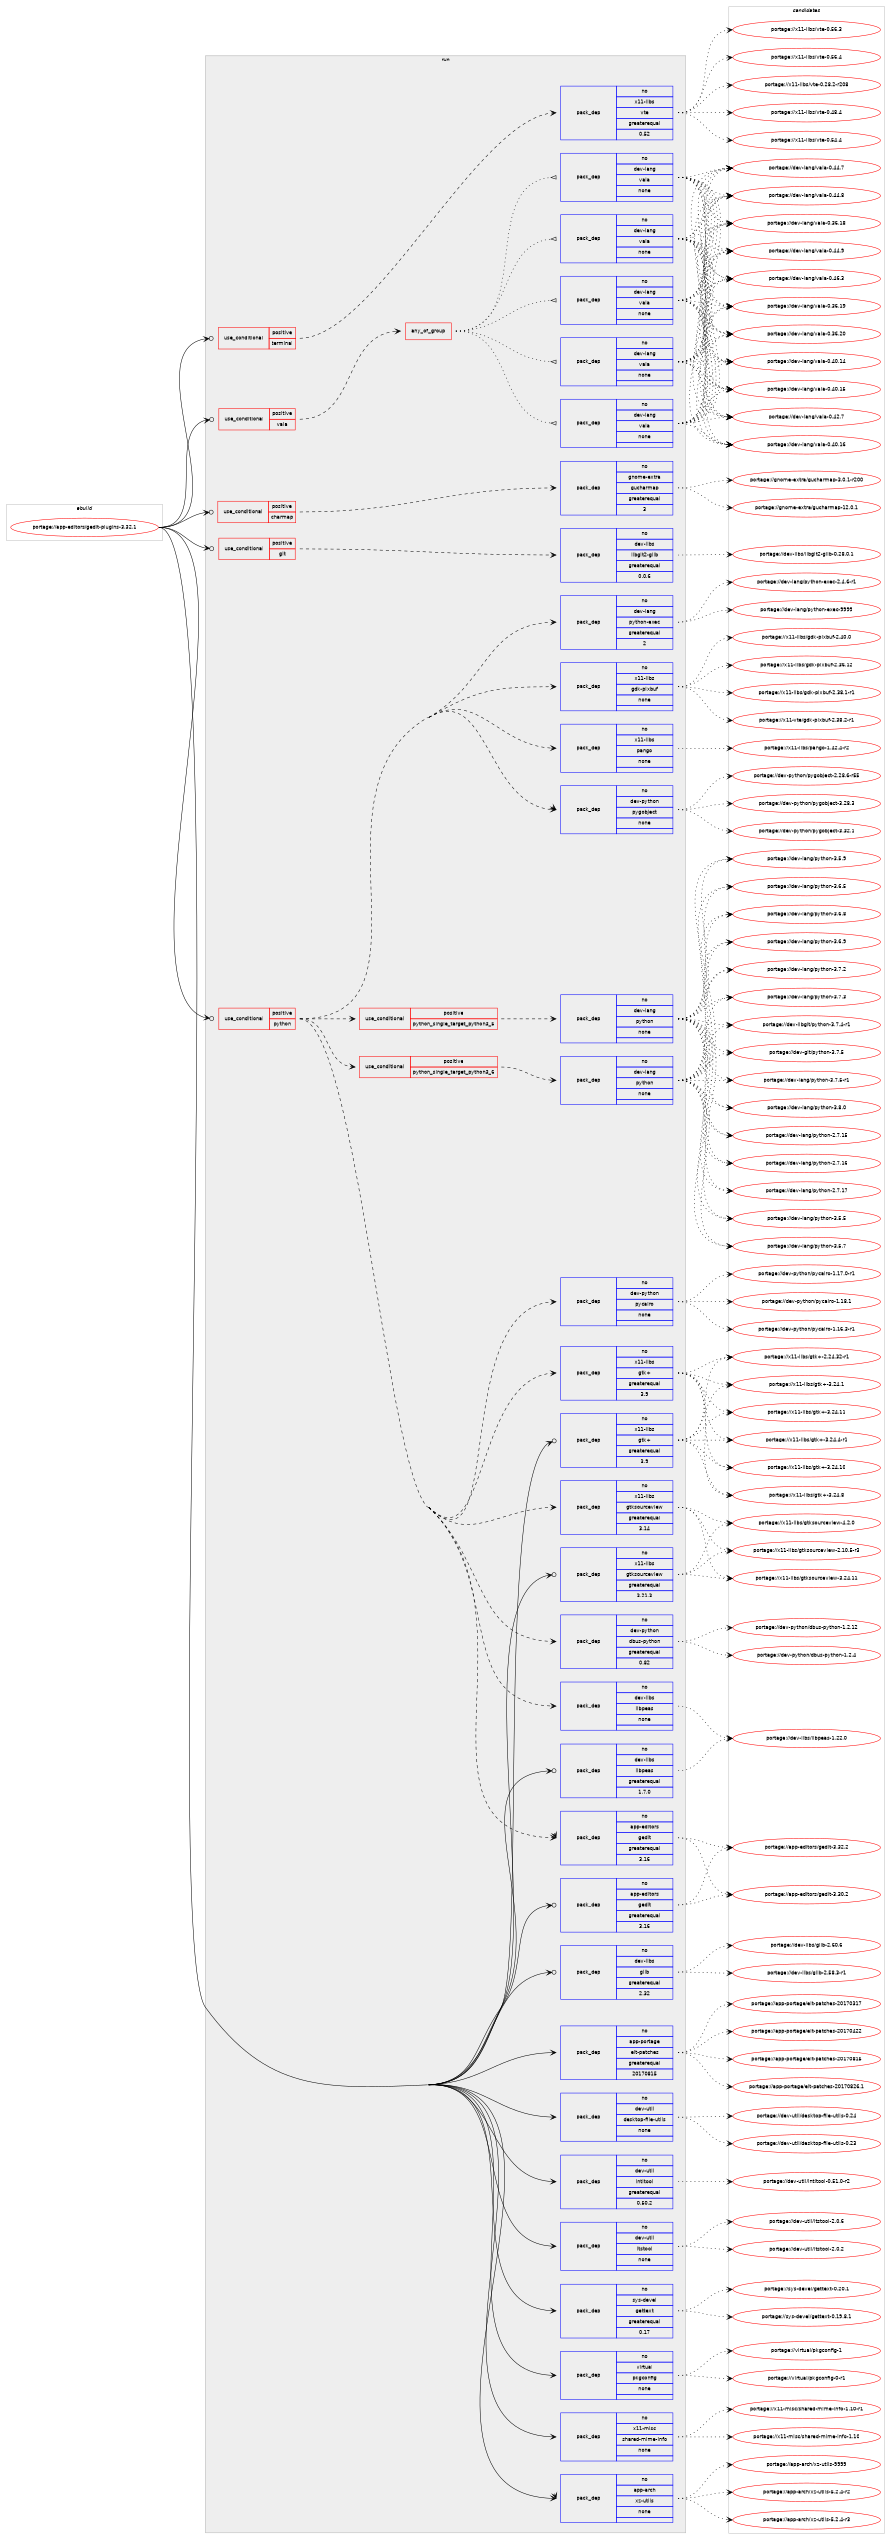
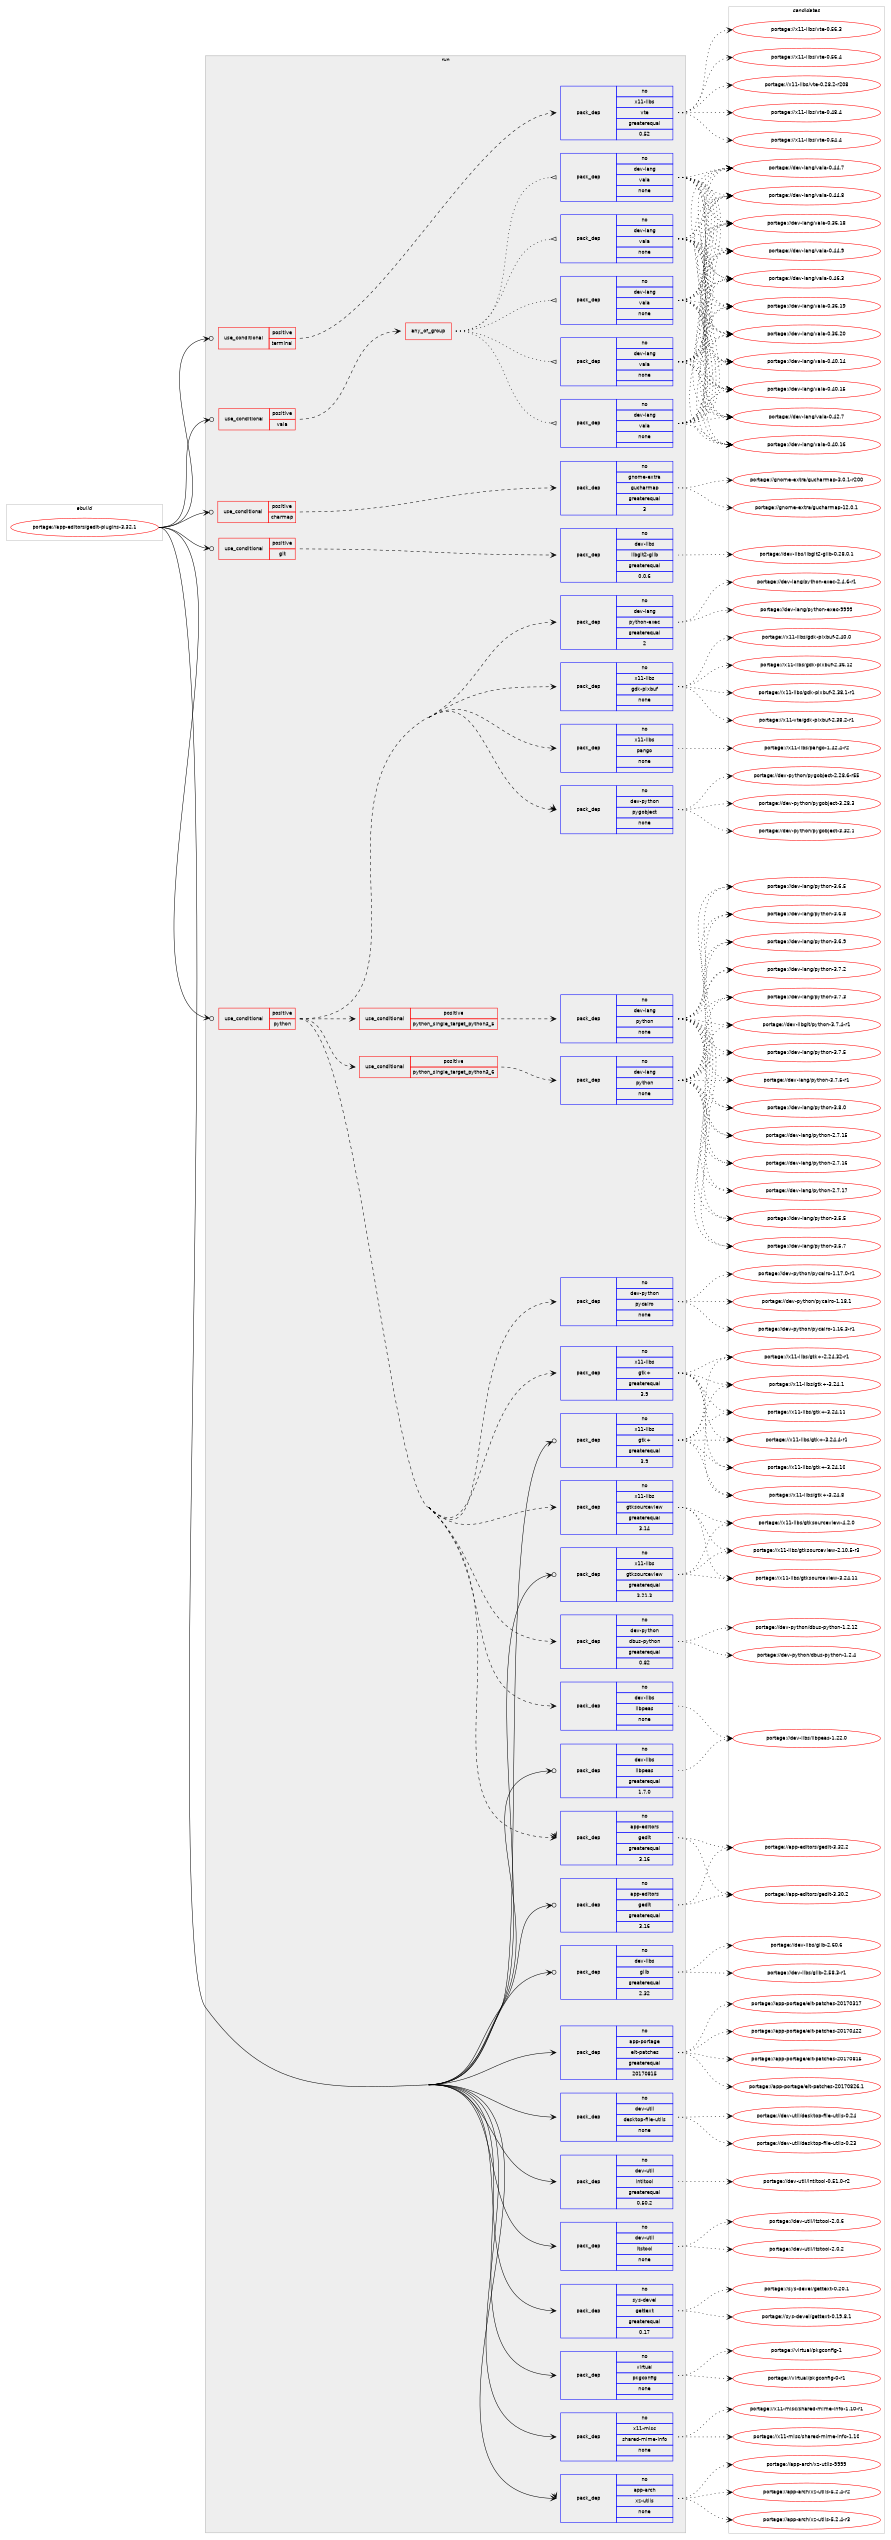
(807, 859) -> none
(807, 1053) -> (807, 1053)
